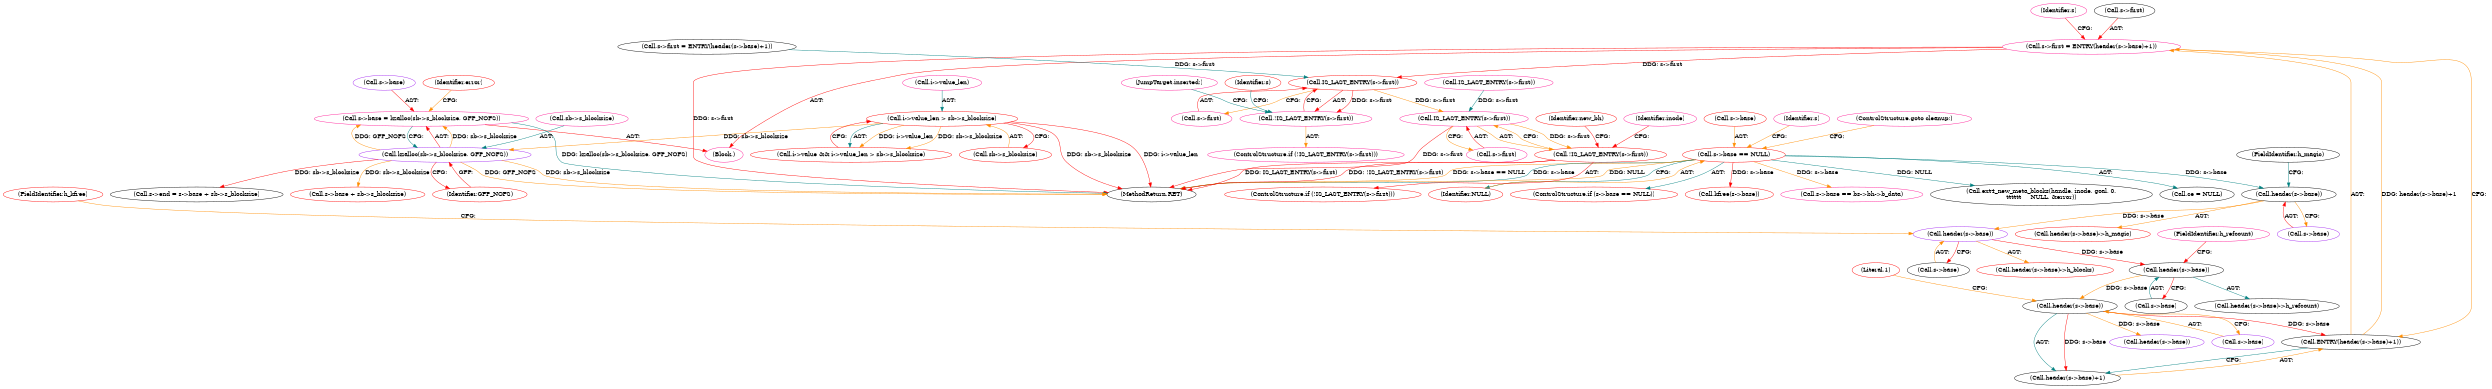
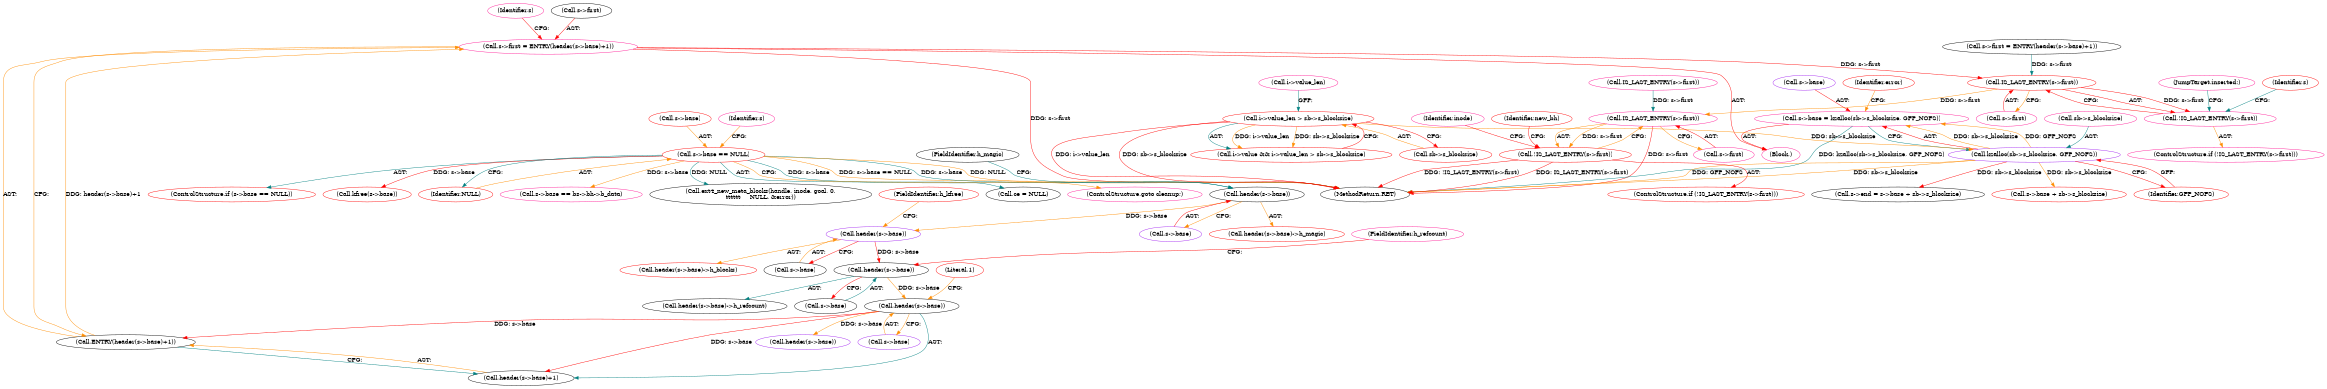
(950, 101) -> (1307, 101)
(1820, 137) -> (913, 182)
